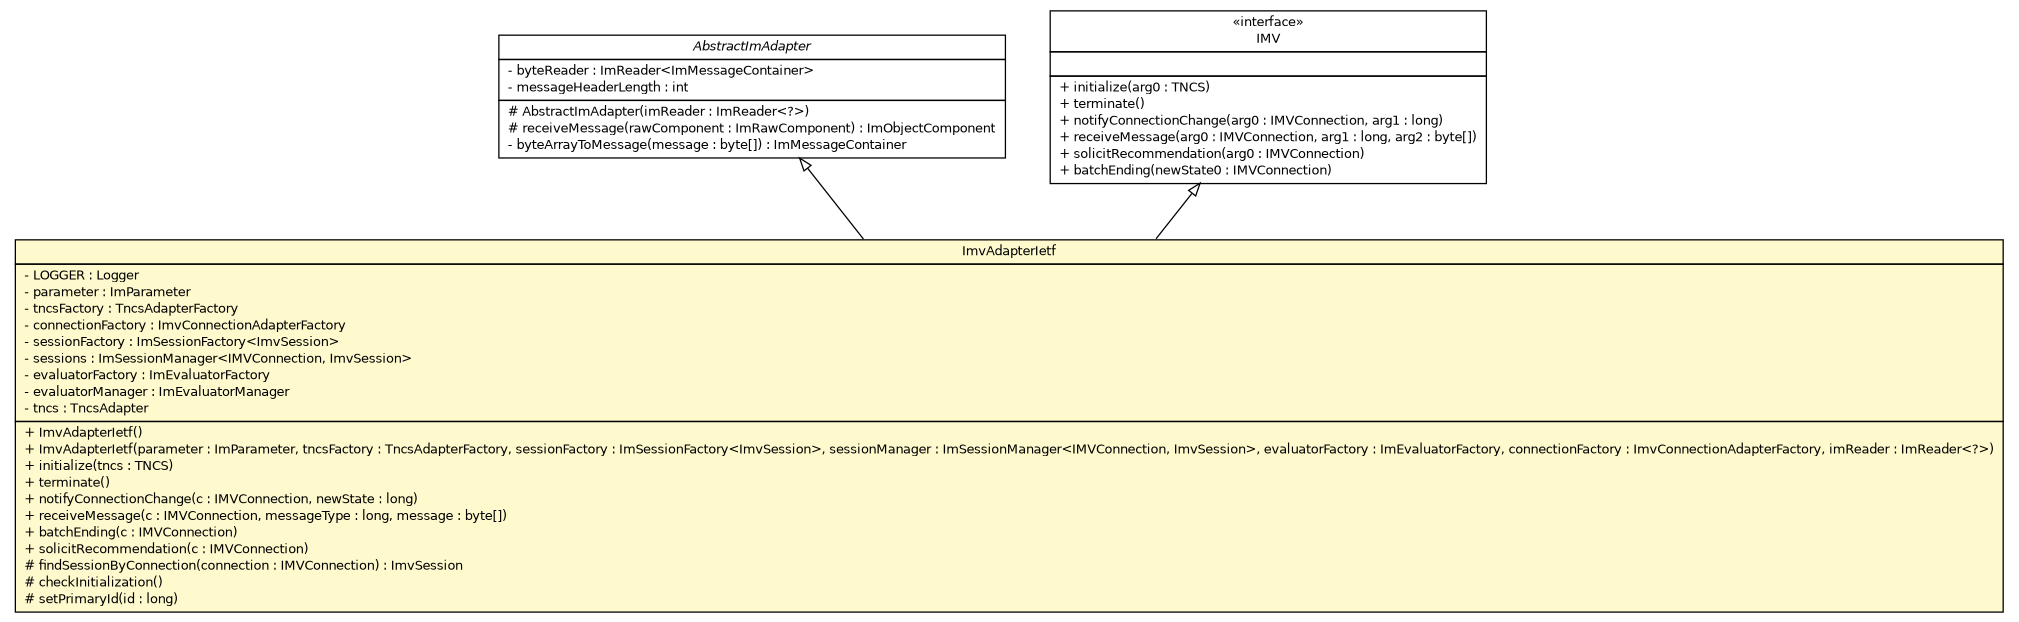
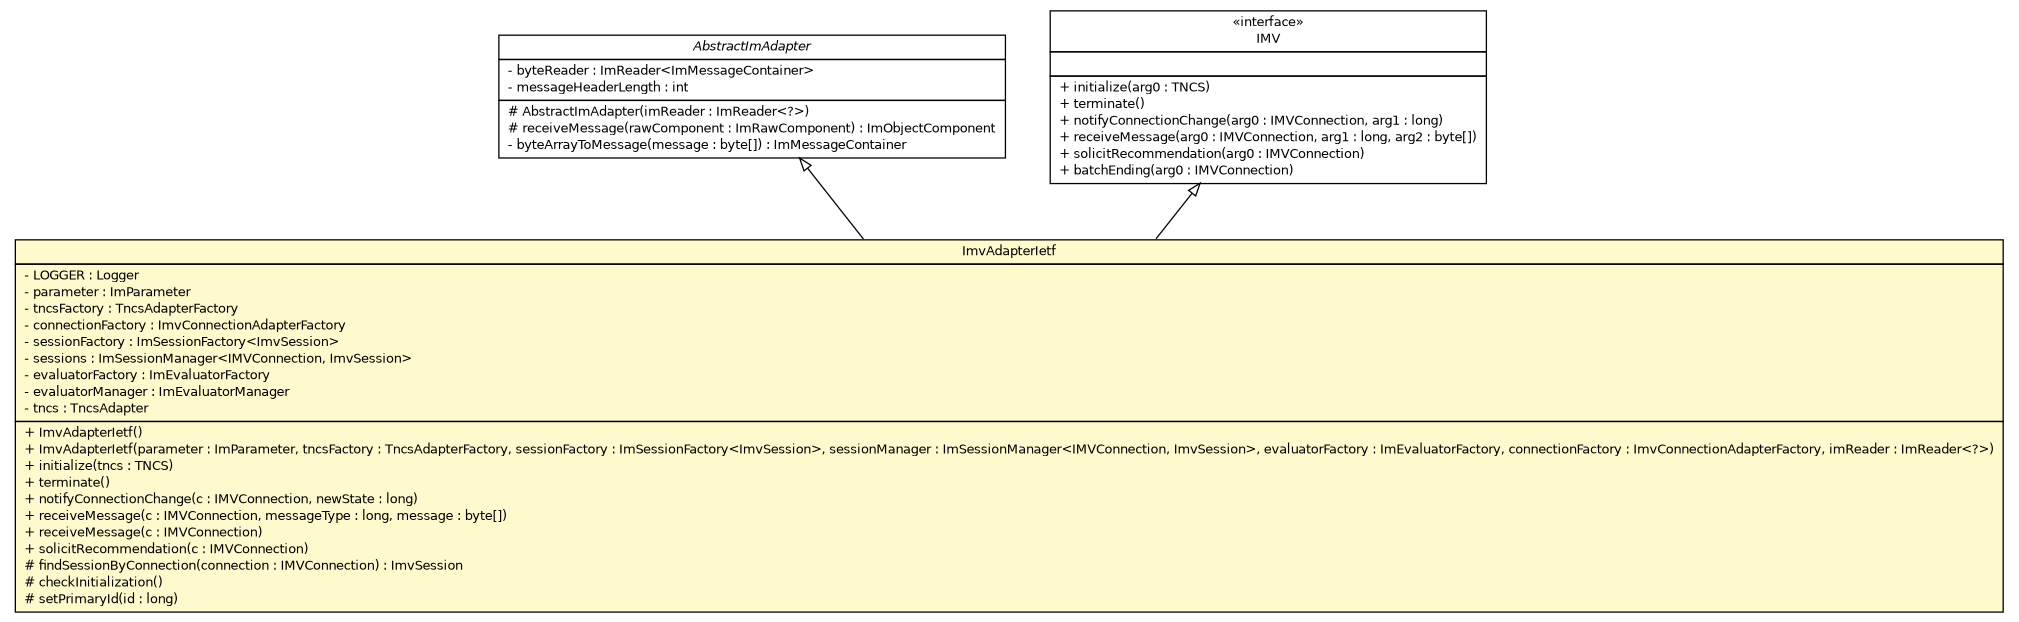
(1196, 171) -> (1177, 171)
(131, 533) -> (144, 533)
